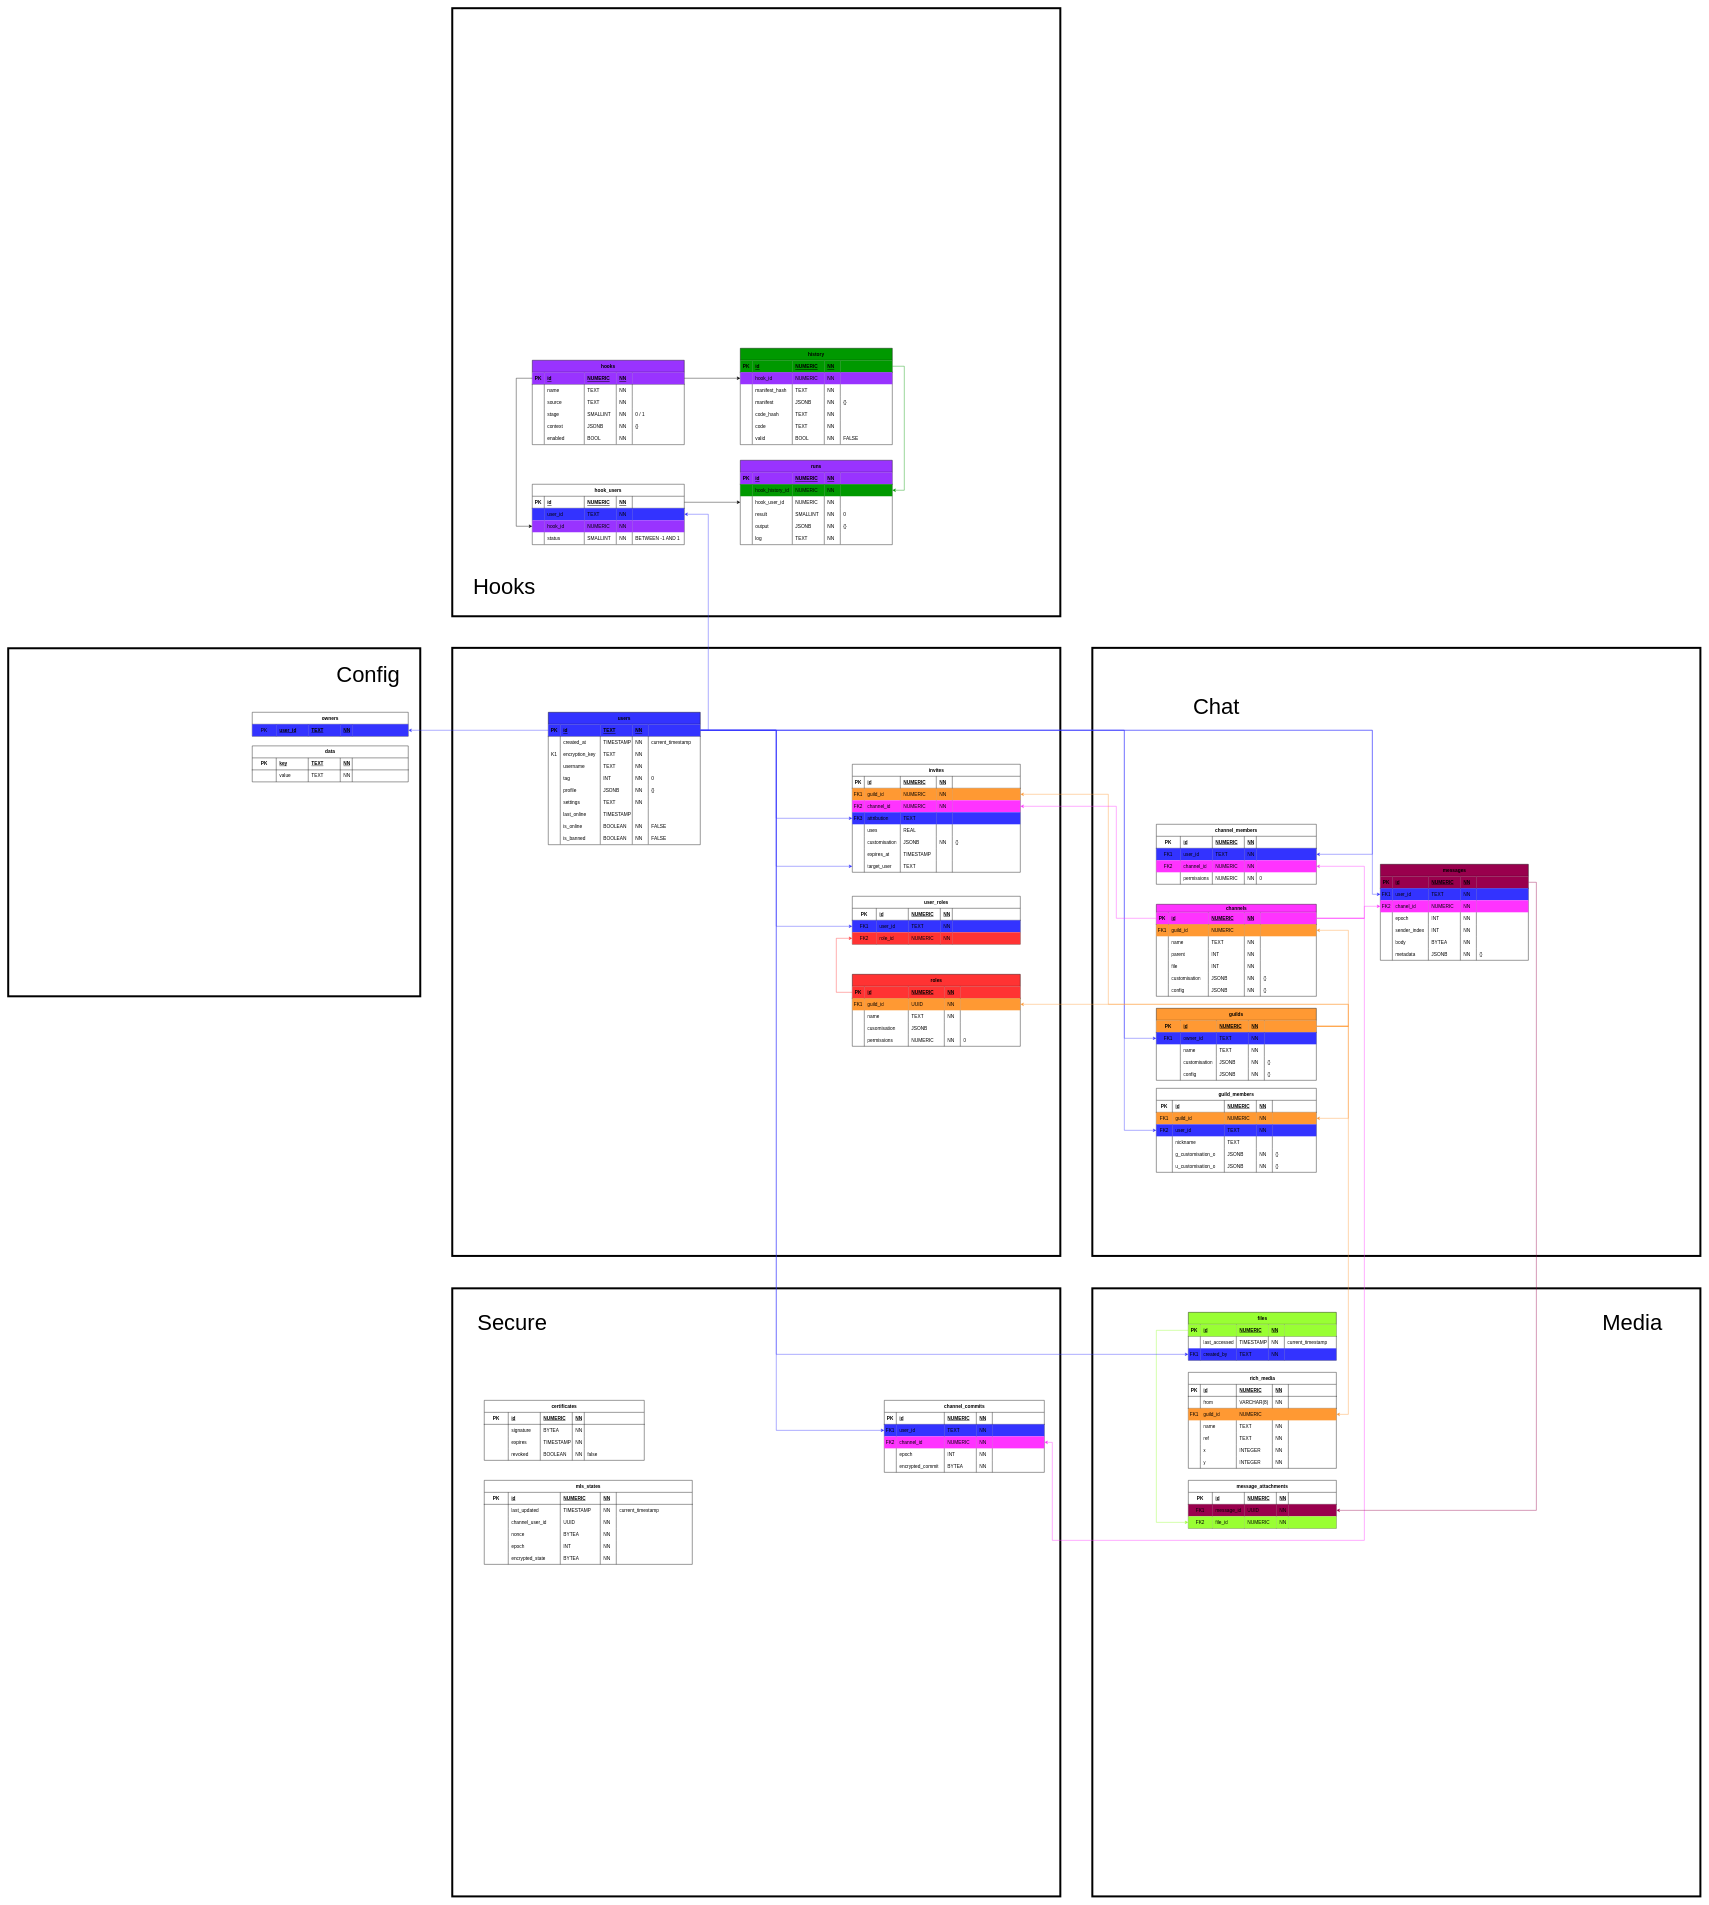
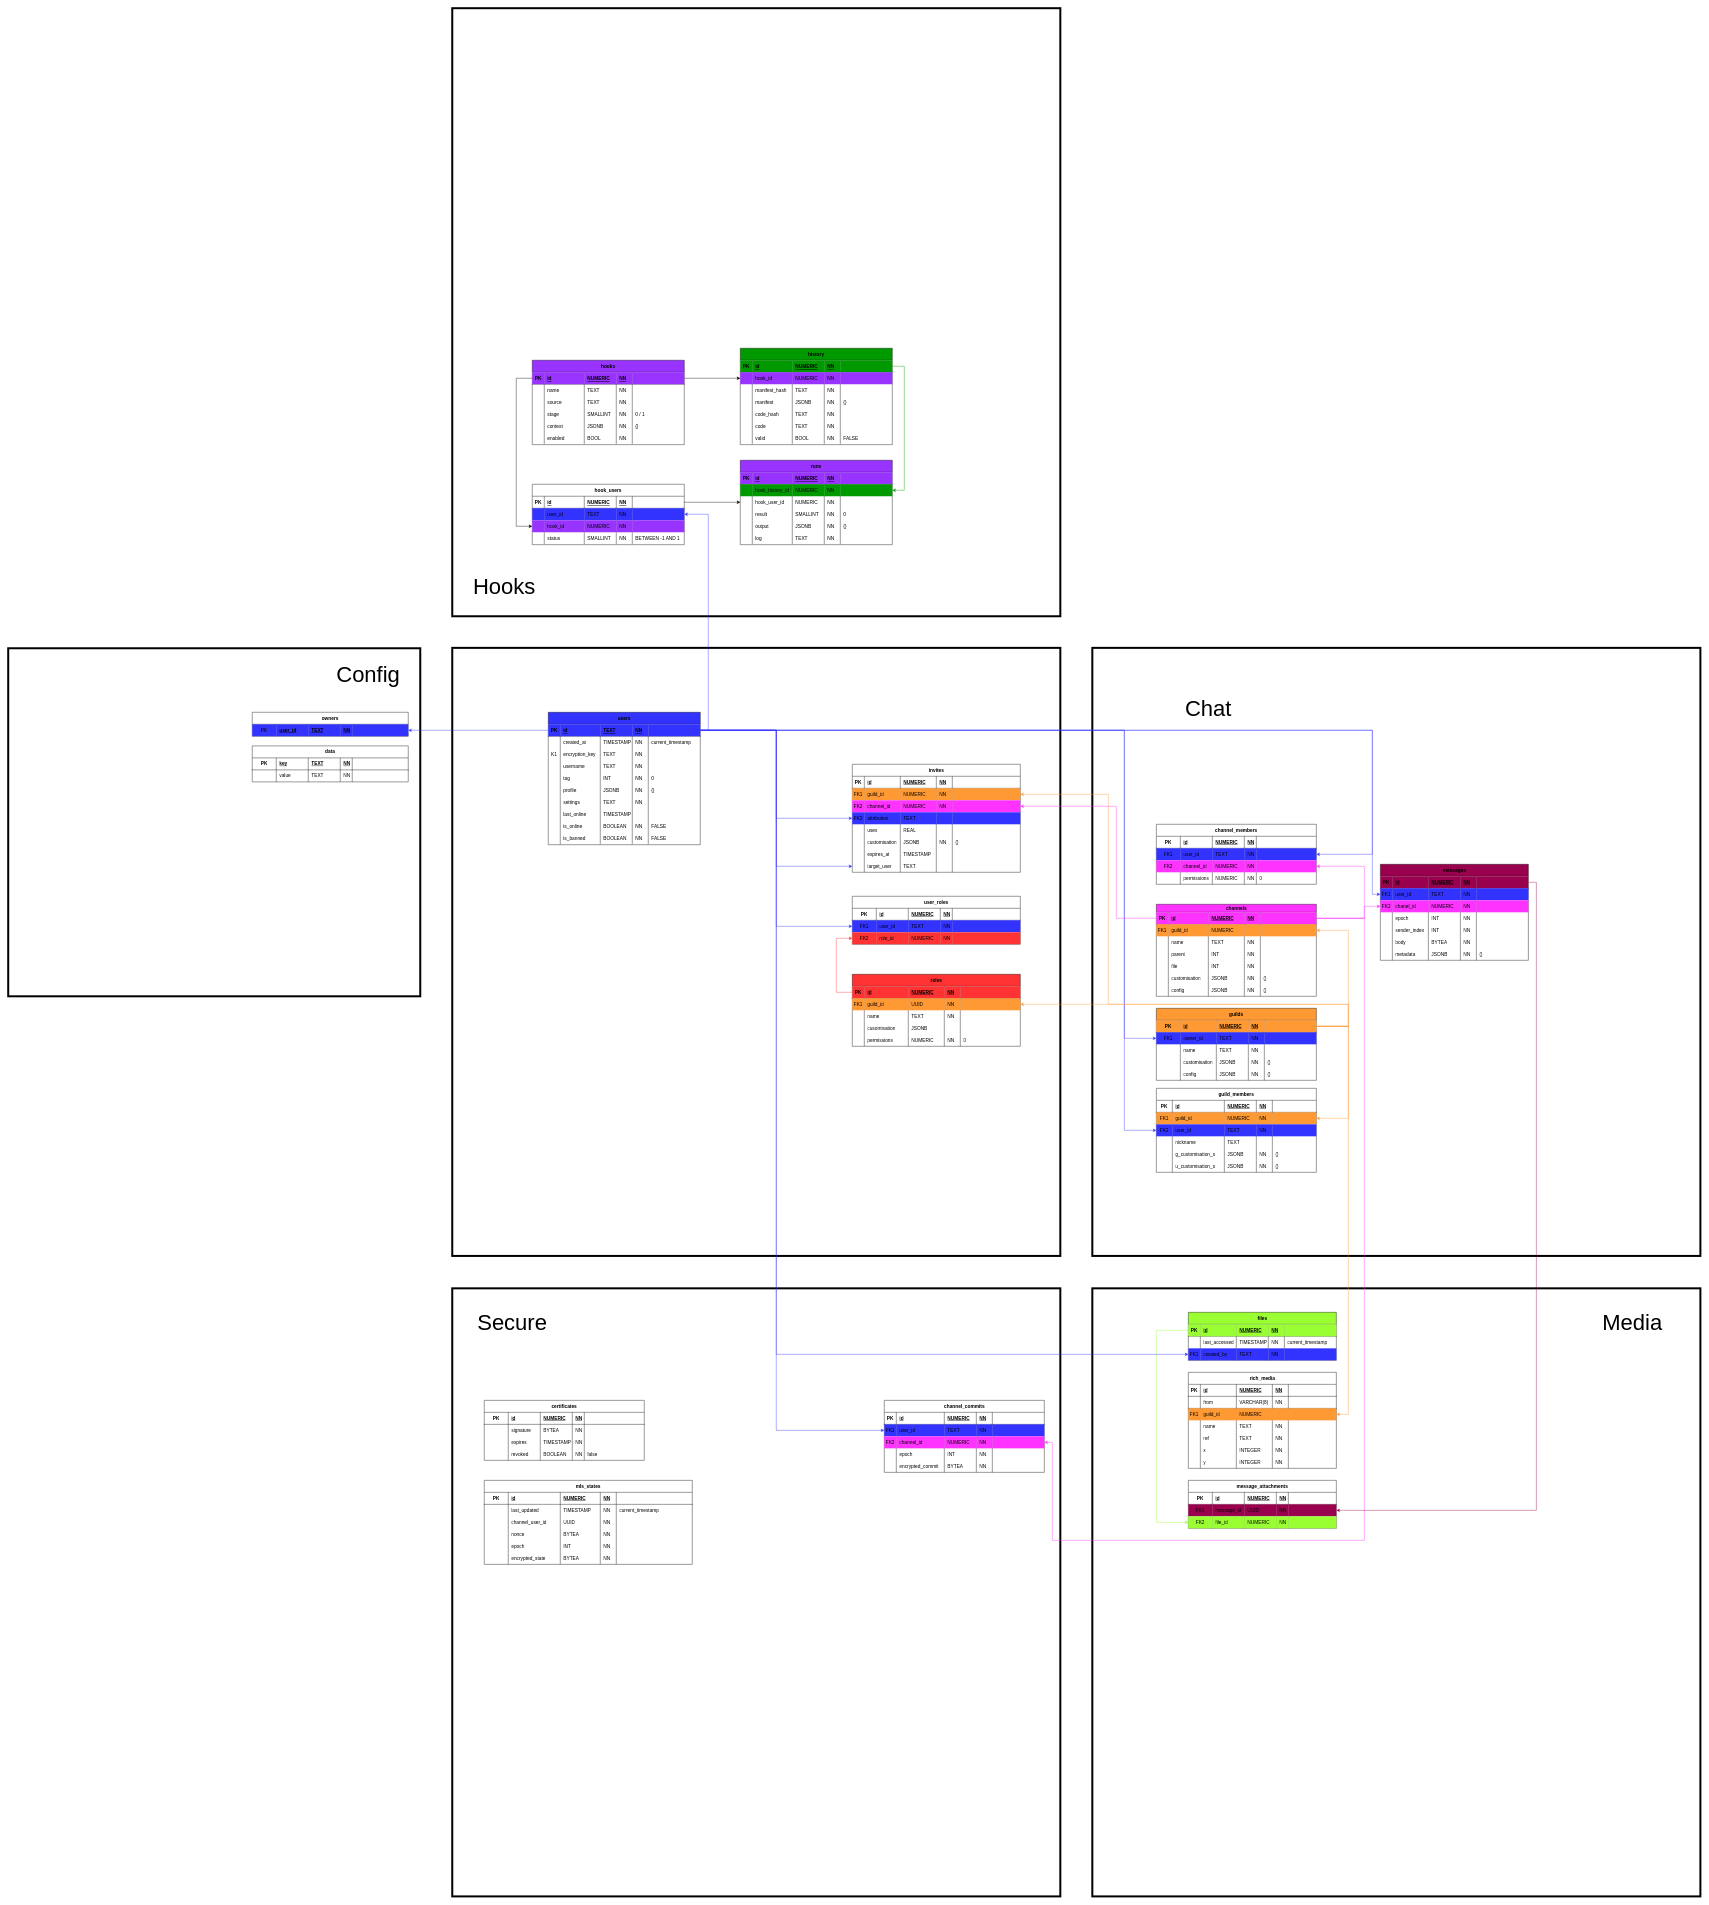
(1216, 706) -> (1208, 708)
